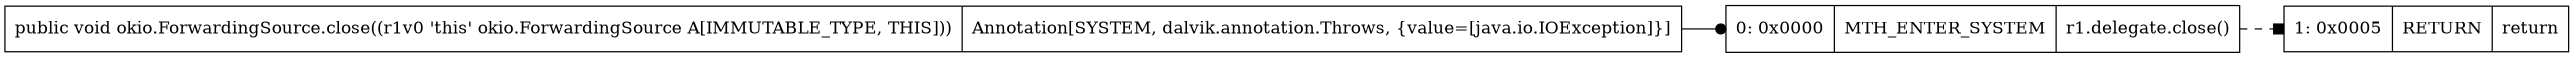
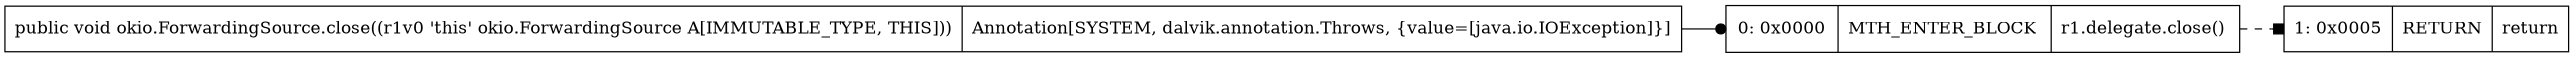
(1945, 28) -> (1943, 28)
